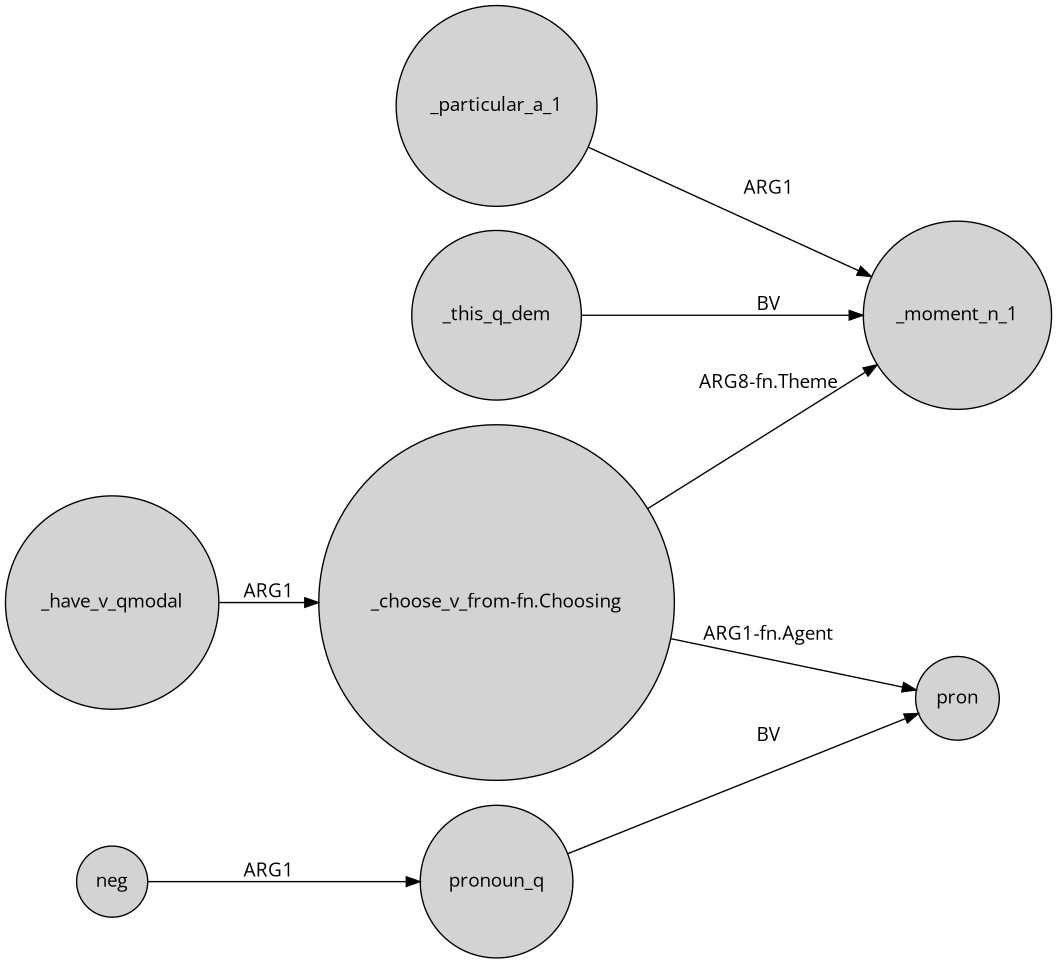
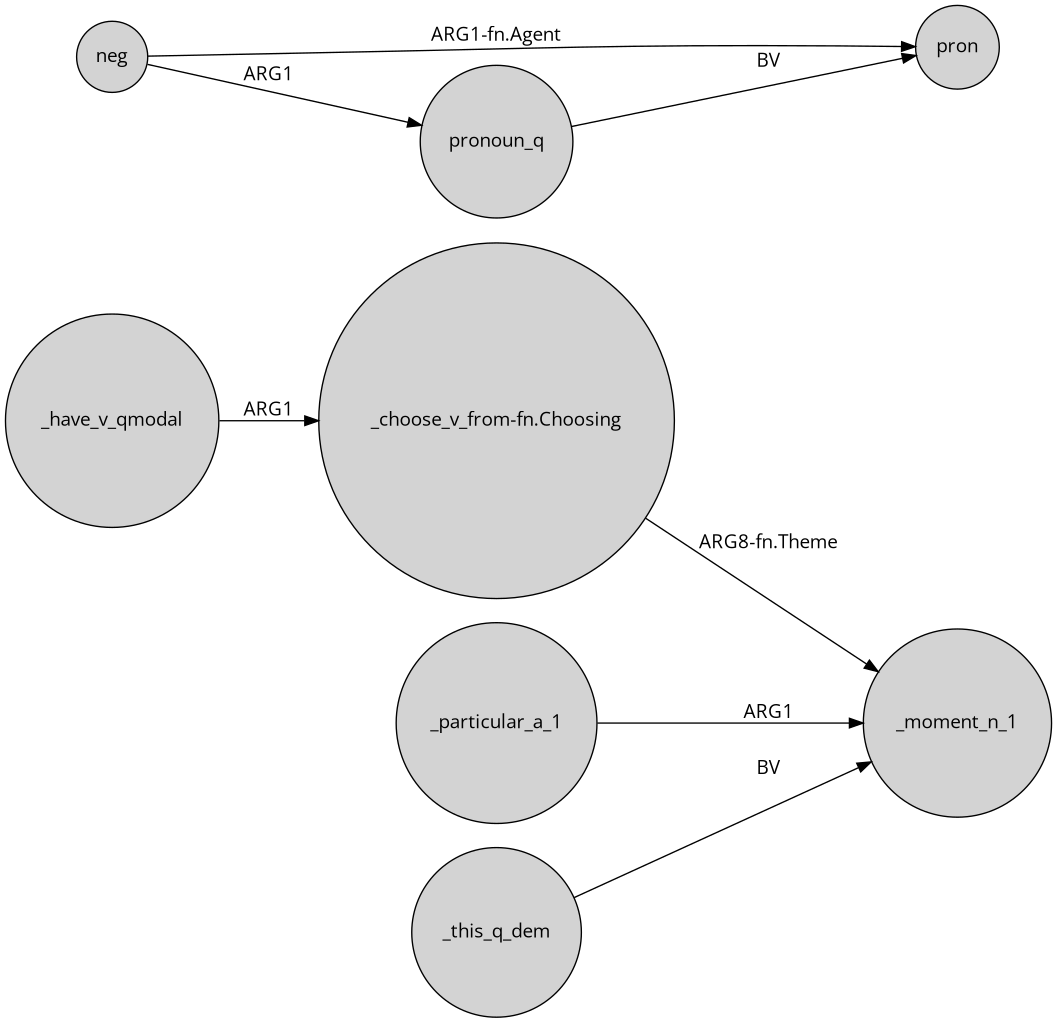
(787, 663) -> (525, 48)
